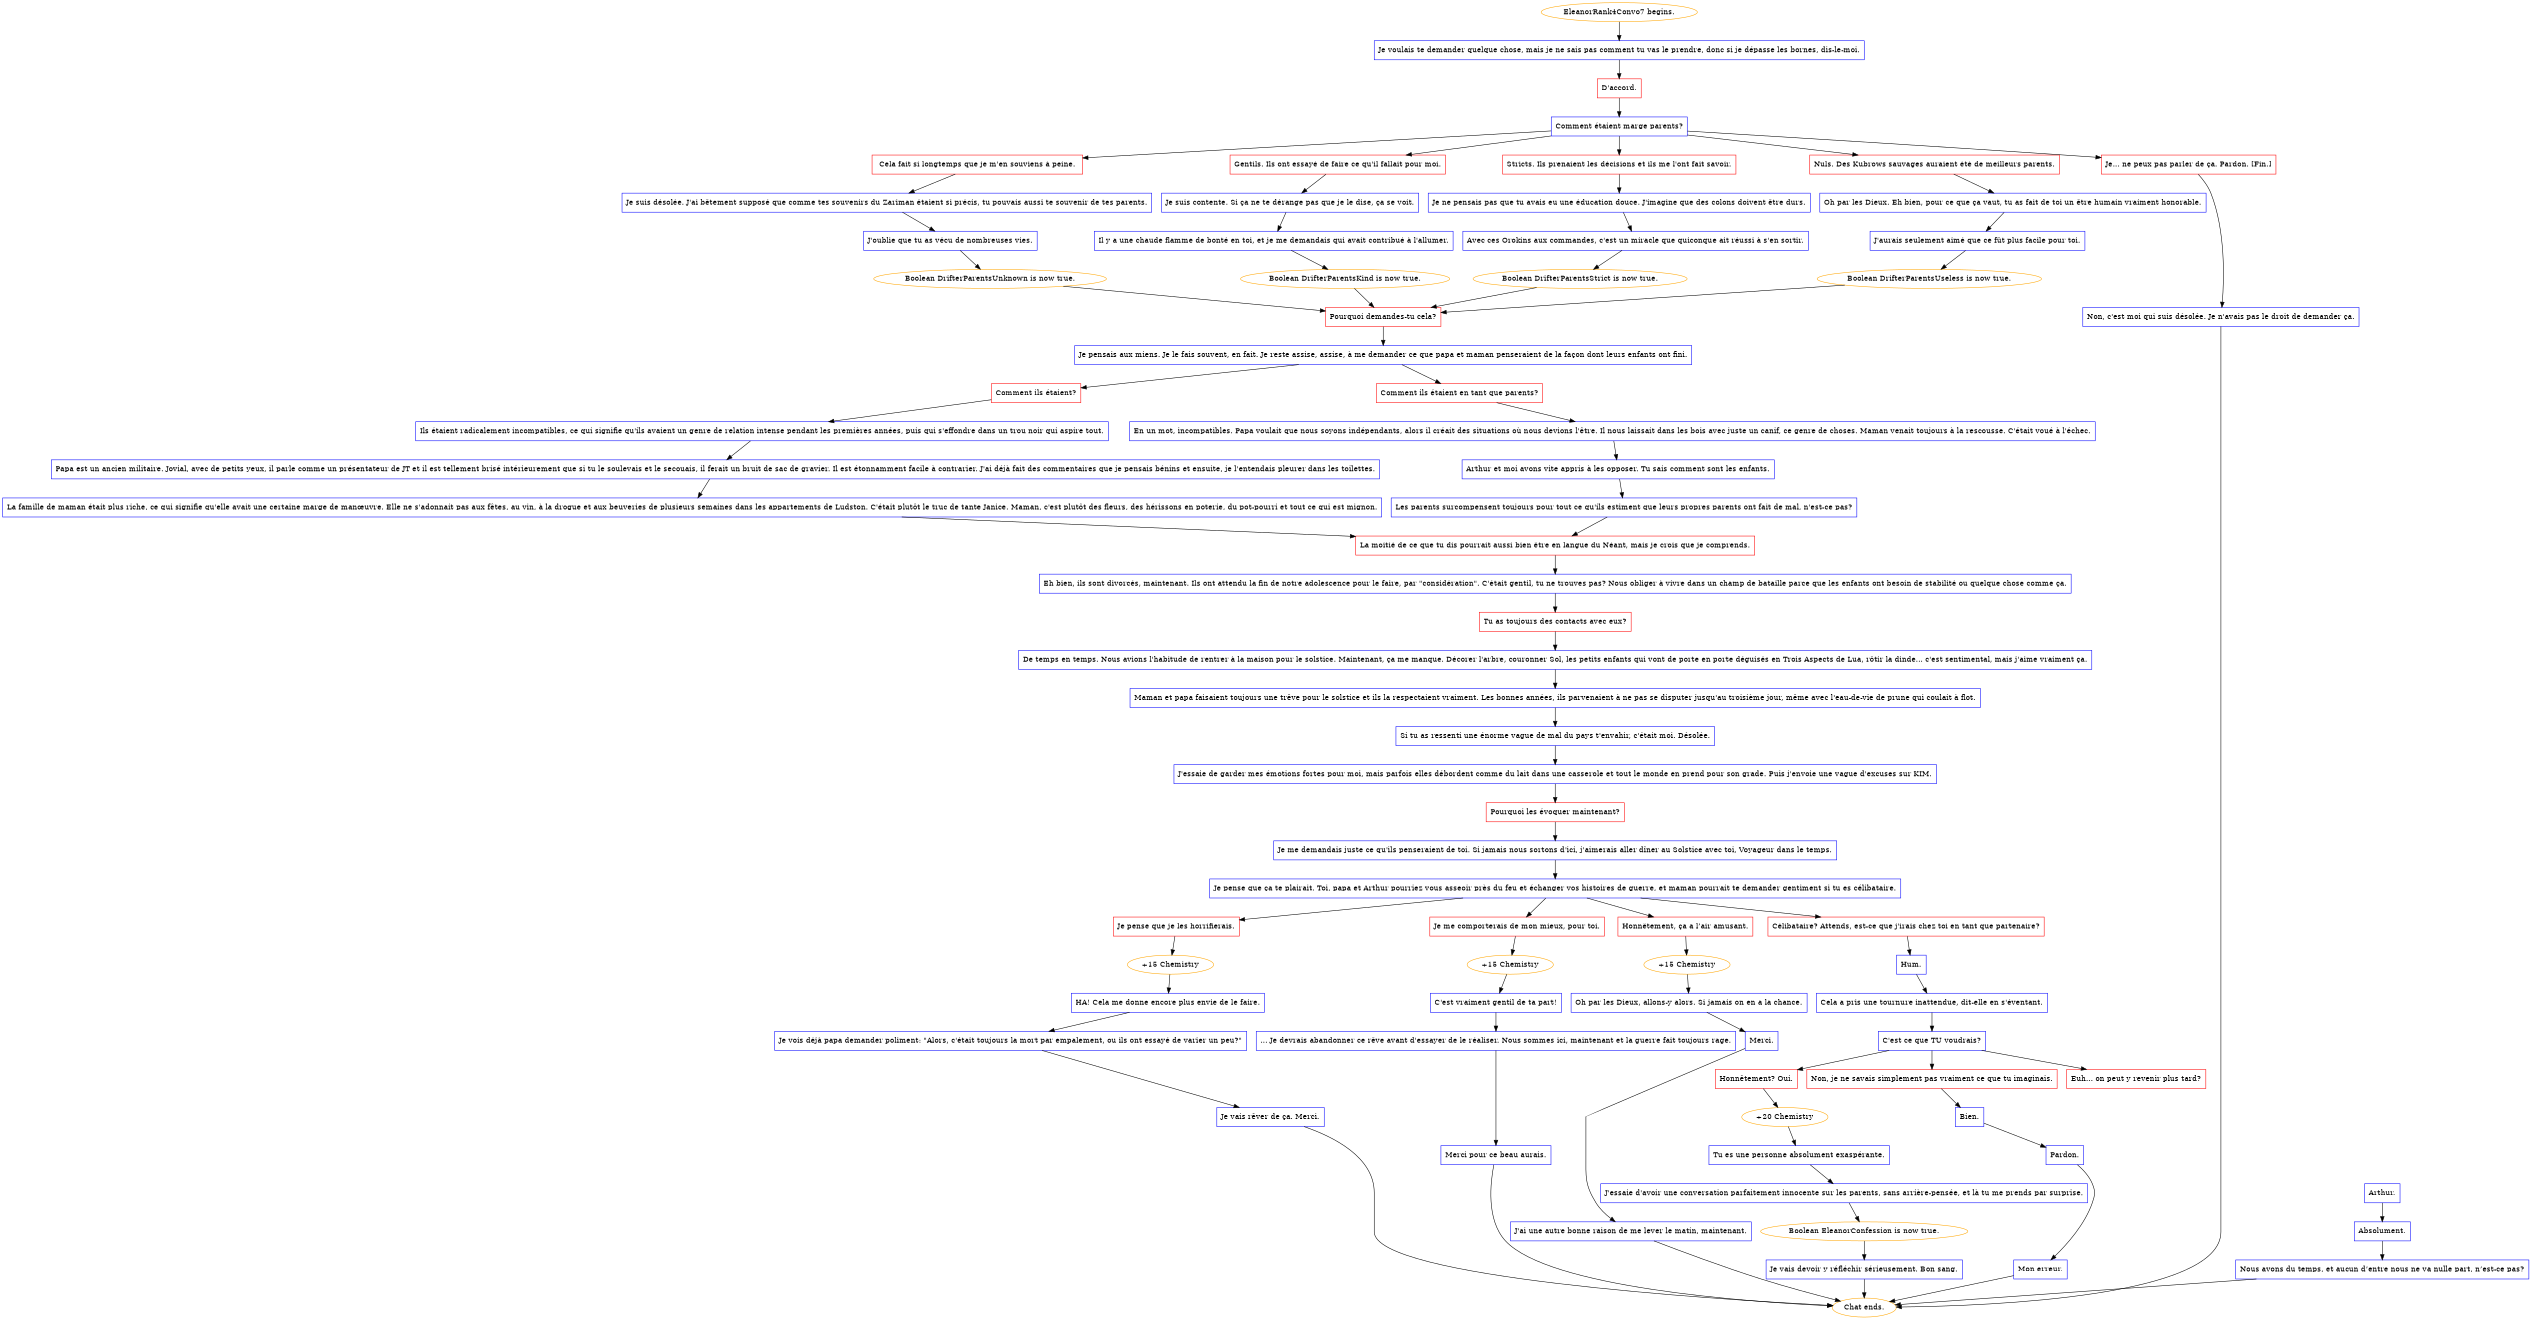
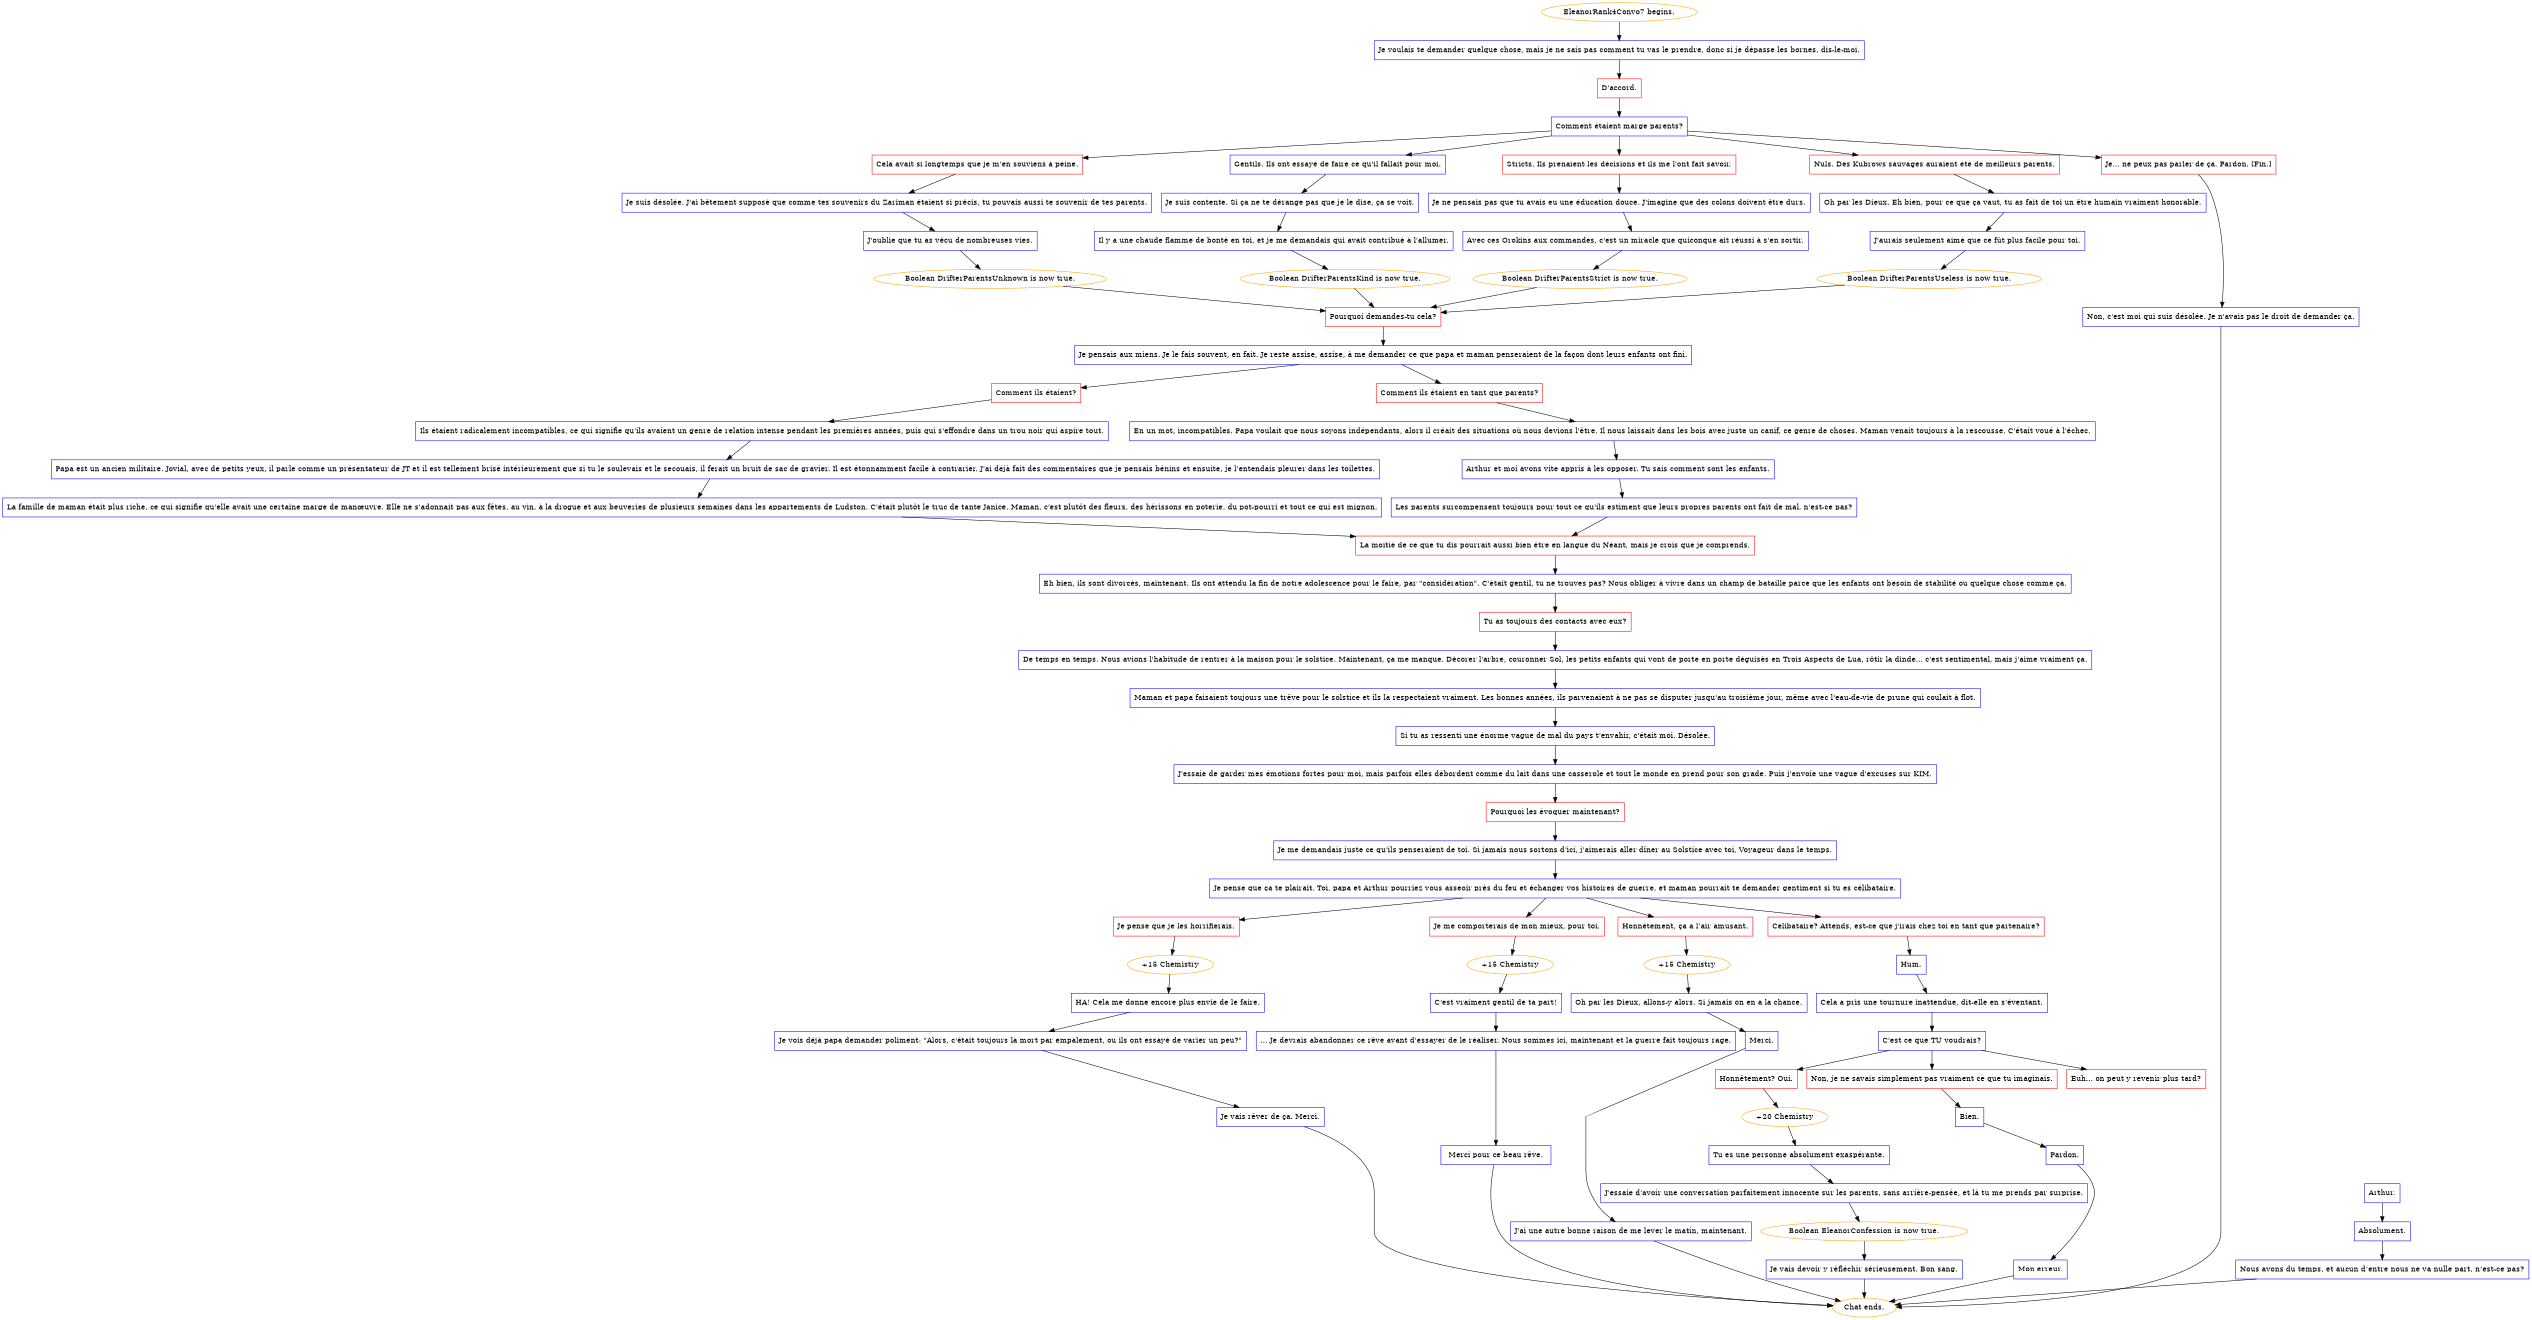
(977, 165) -> (977, 165)
(1338, 165) -> (1338, 165)
(1496, 1155) -> (1496, 1155)
